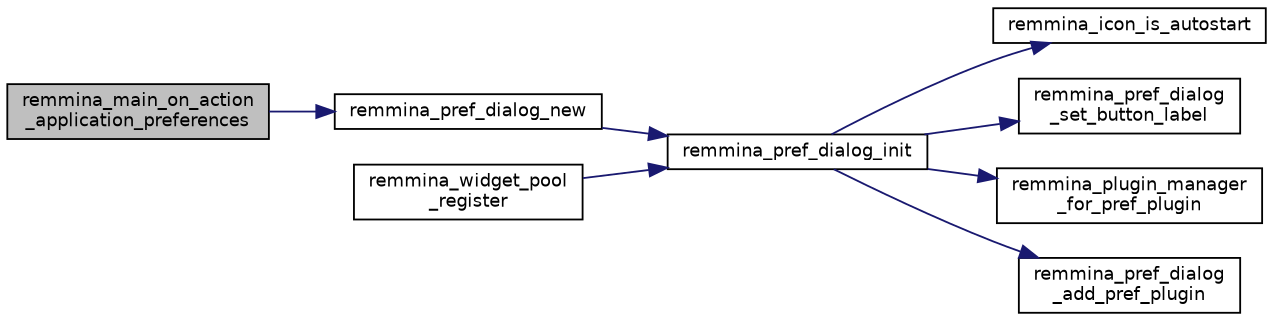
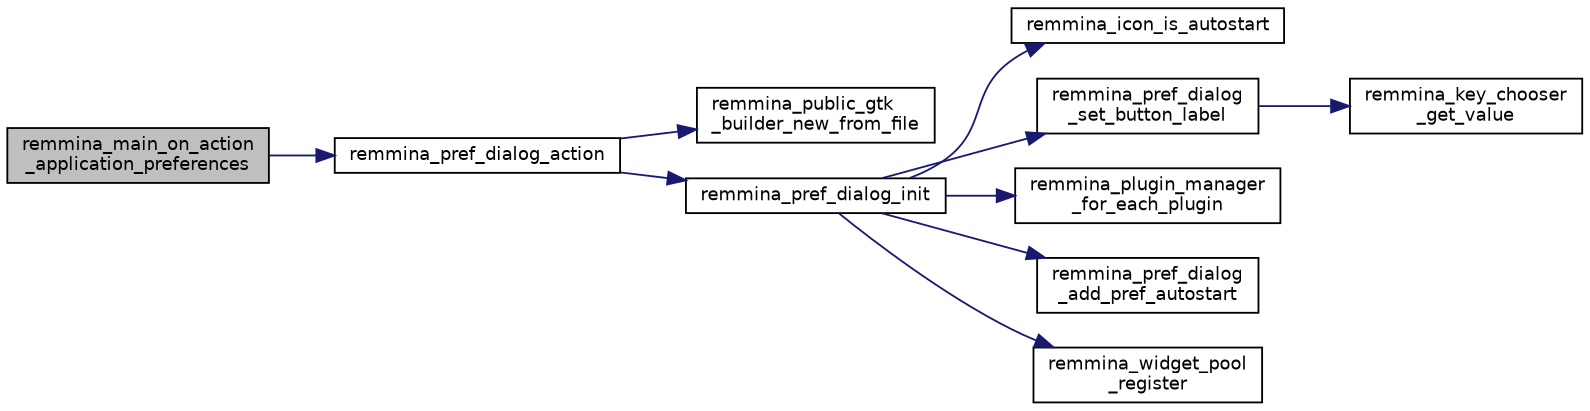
none -> (1466, 106)
(468, 112) -> (477, 155)
none -> (816, 115)
(616, 174) -> (934, 283)
(1130, 196) -> (1148, 196)
(1130, 285) -> (1148, 285)
